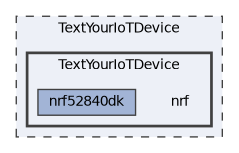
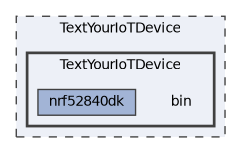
(180, 102) -> (182, 102)
